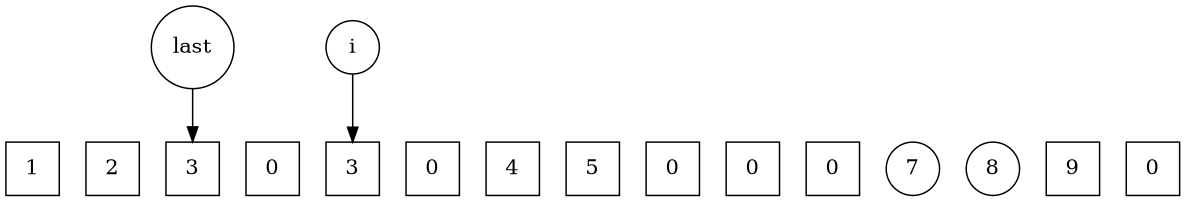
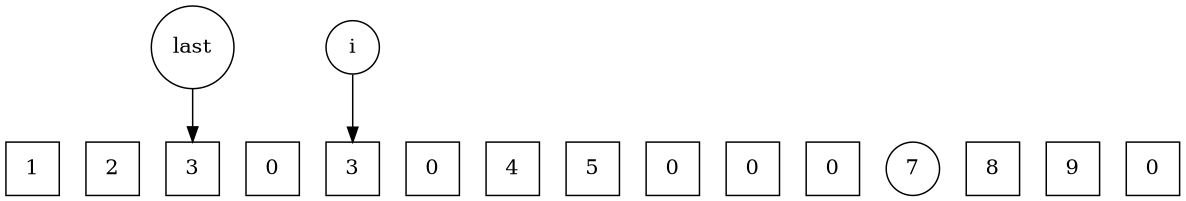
(993, 169) -> (993, 169)
